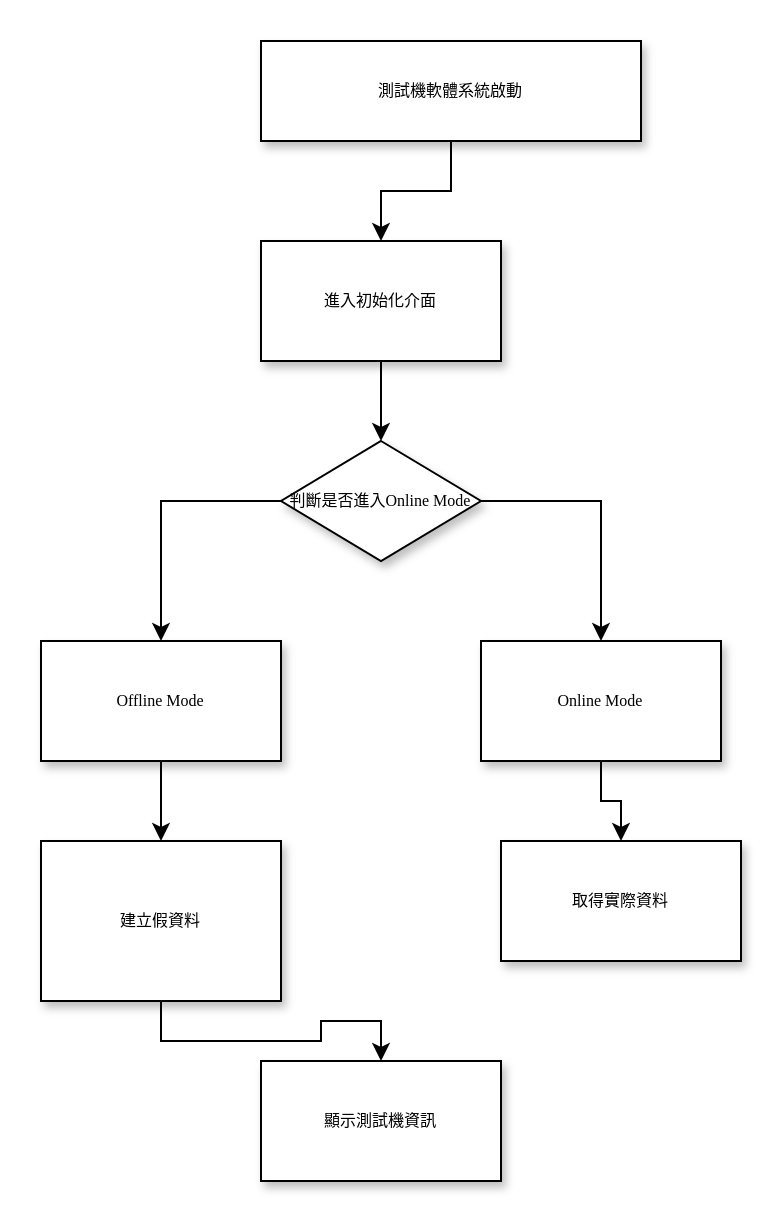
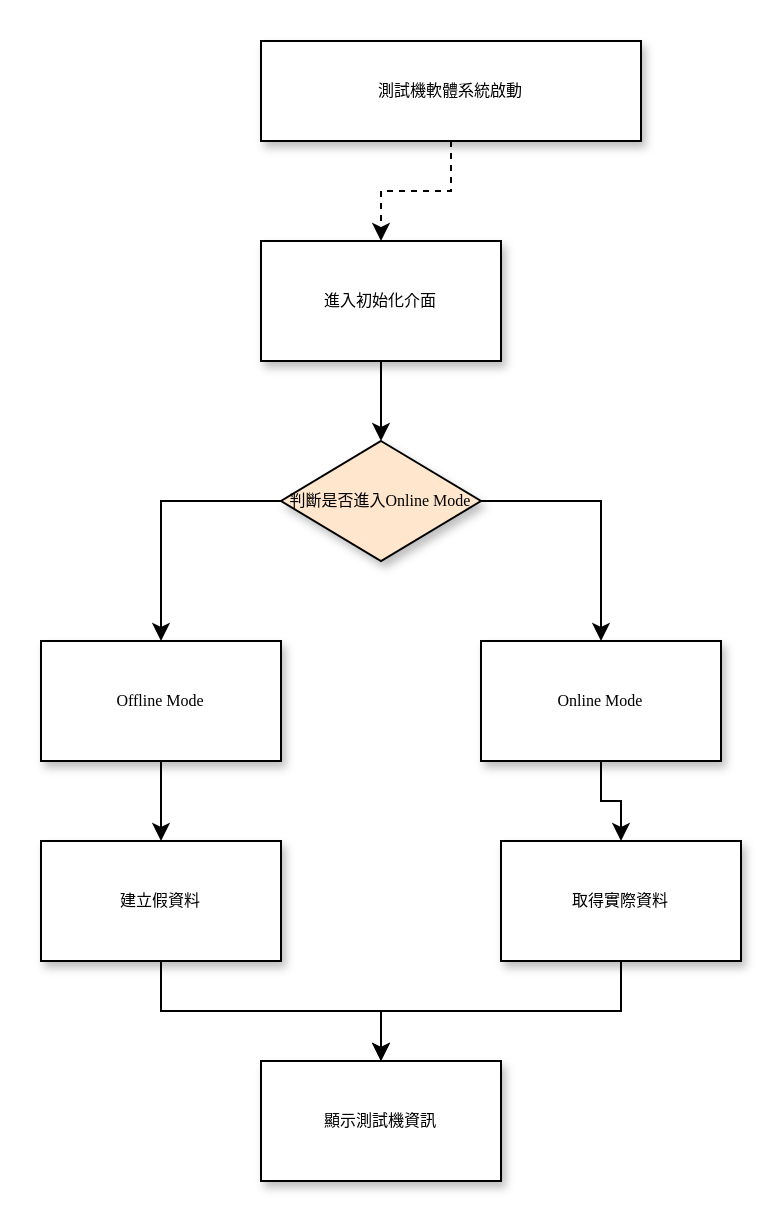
(421, 191) -> (421, 191)
(381, 501) -> (381, 501)
(161, 921) -> (161, 901)
none -> (528, 1011)
